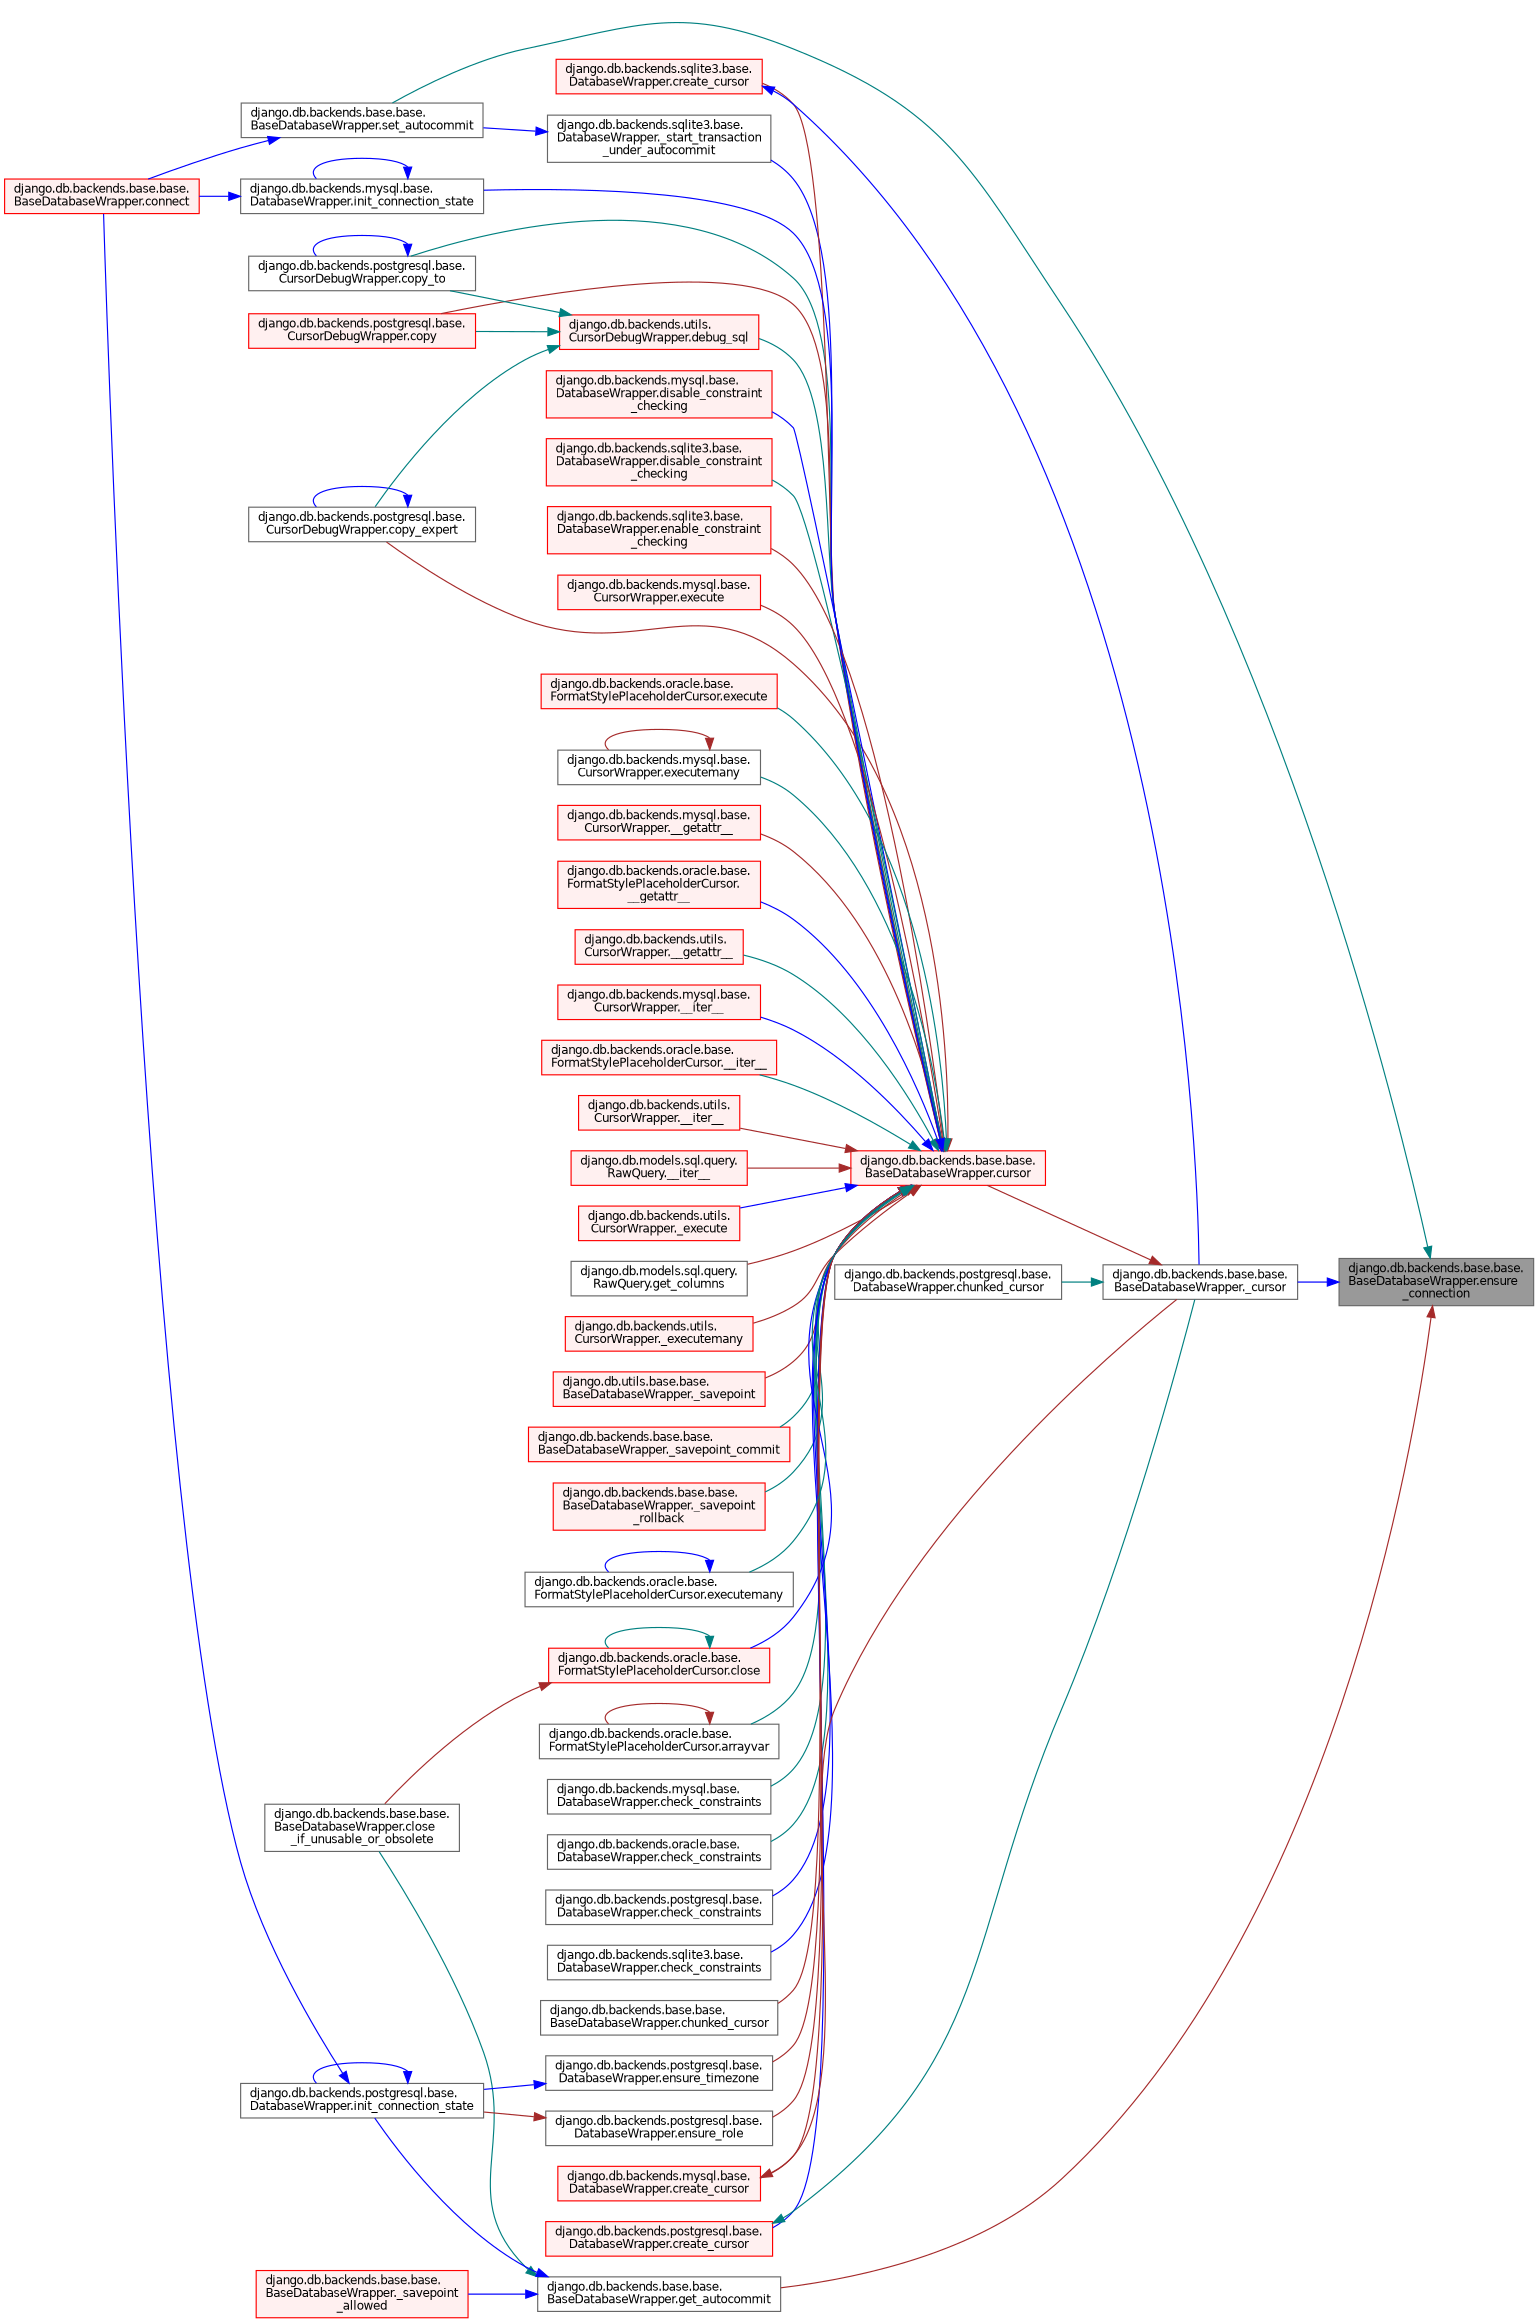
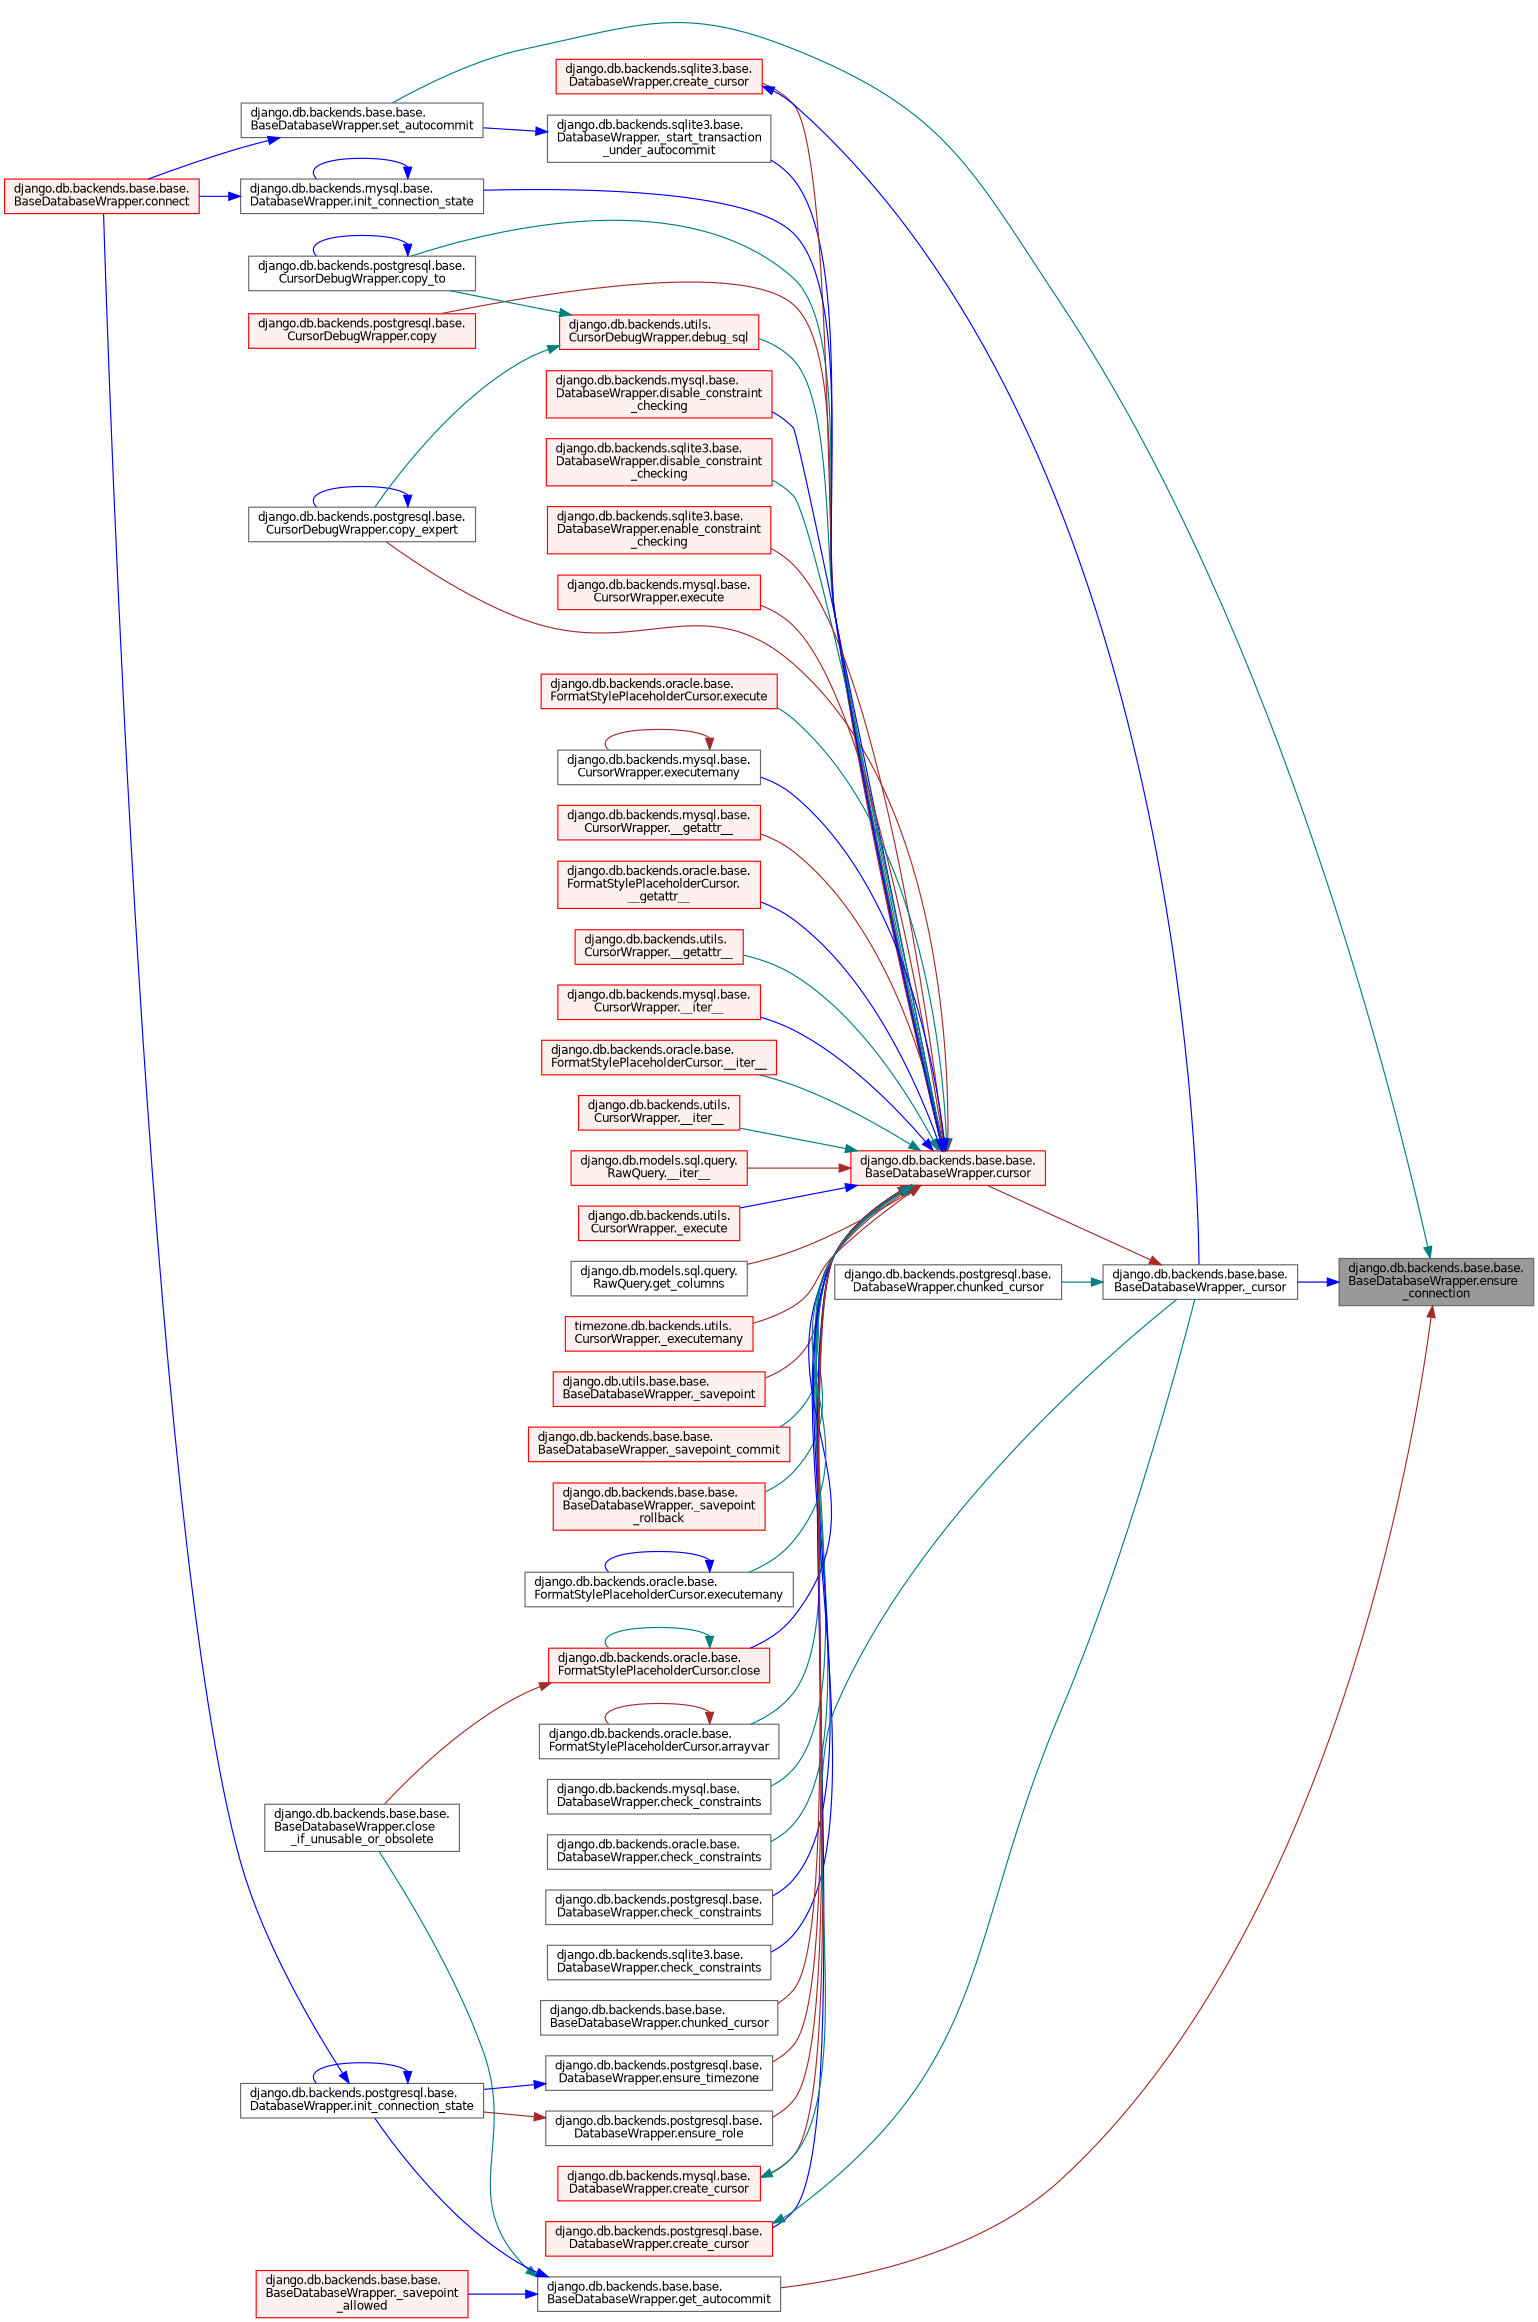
(512, 332) -> none
(878, 908) -> (878, 908)
(793, 1138) -> (793, 1138)
(659, 1334) -> (659, 1334)
(847, 1684) -> (847, 1684)
